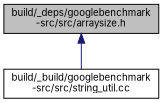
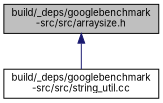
(81, 84) -> (81, 84)
